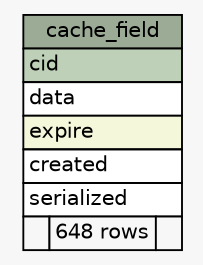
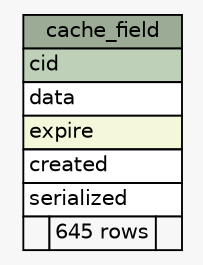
(103, 232) -> (103, 232)
